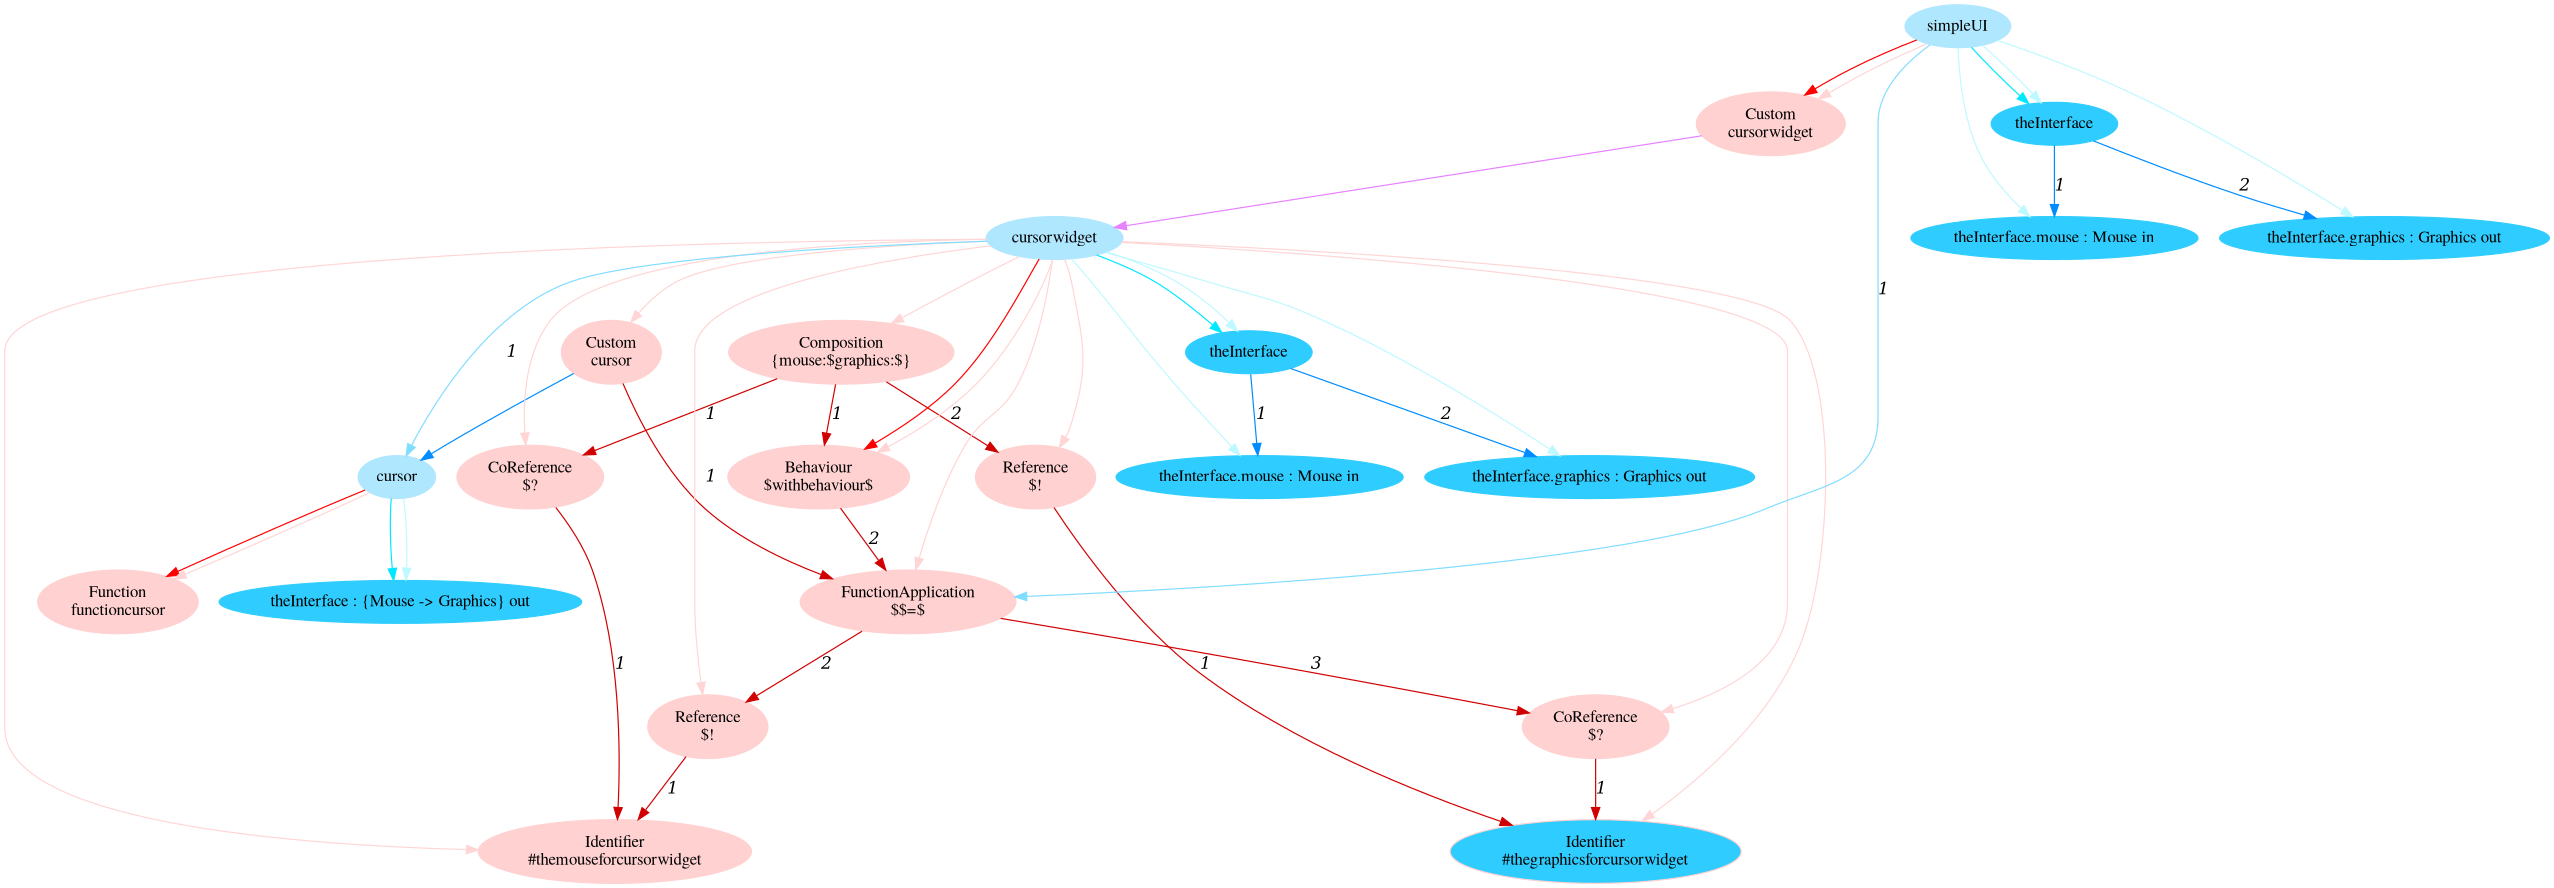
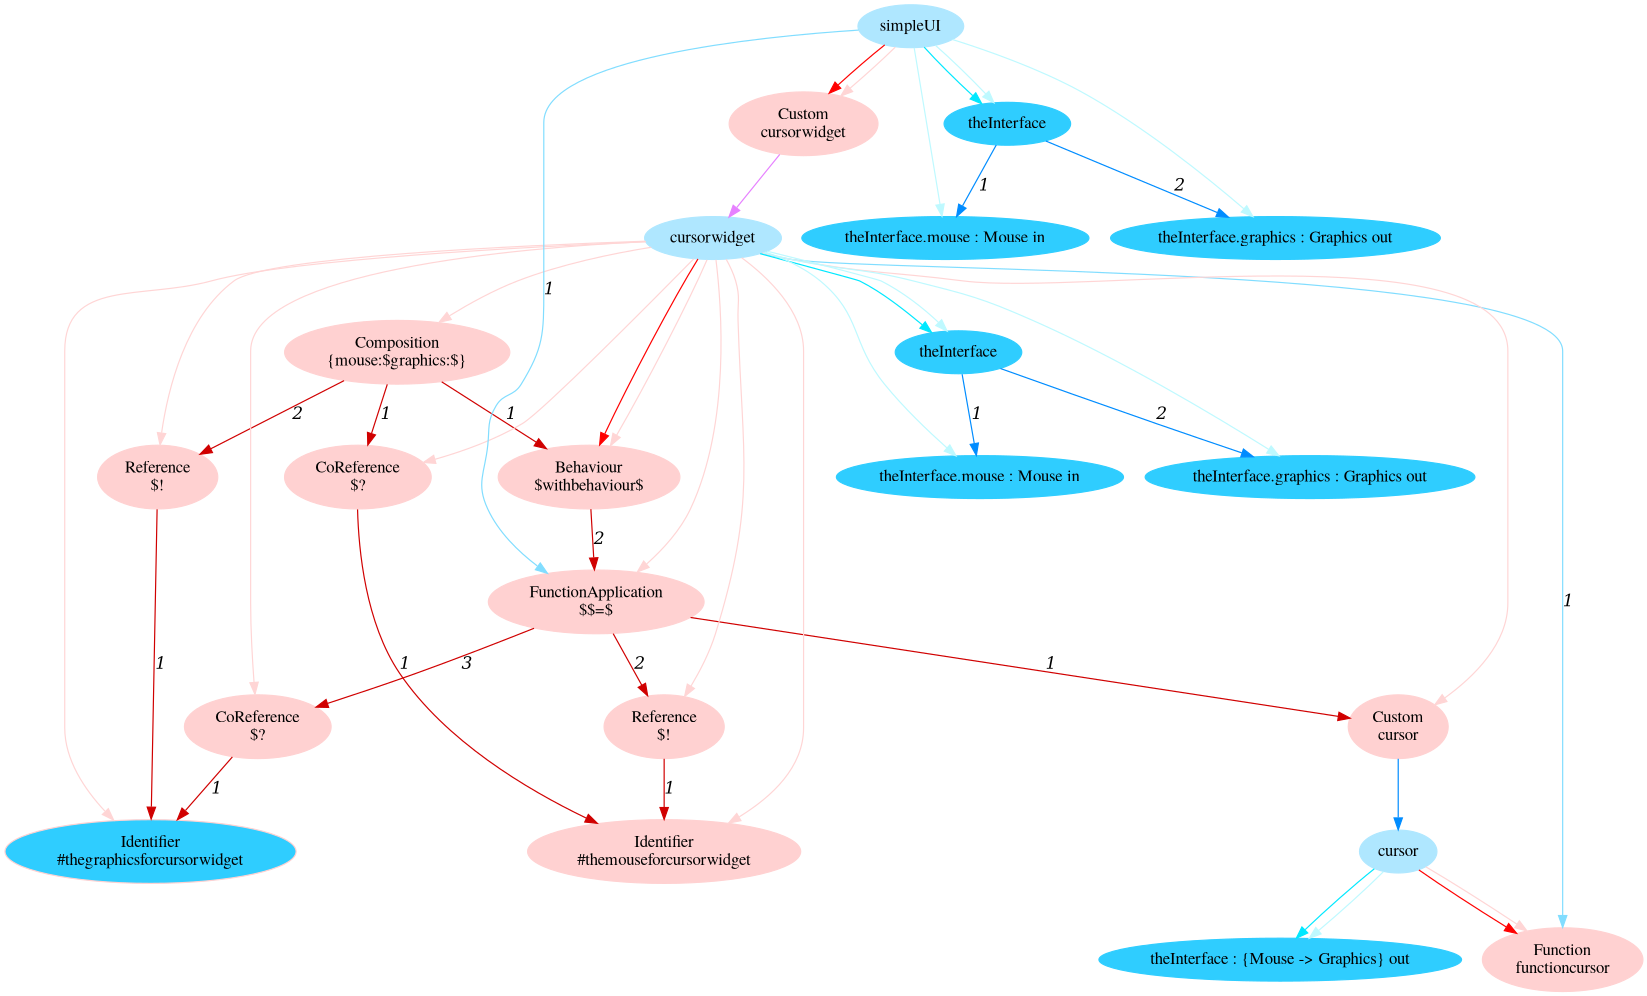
(646, 266) -> (1416, 297)
(704, 508) -> (1014, 667)
